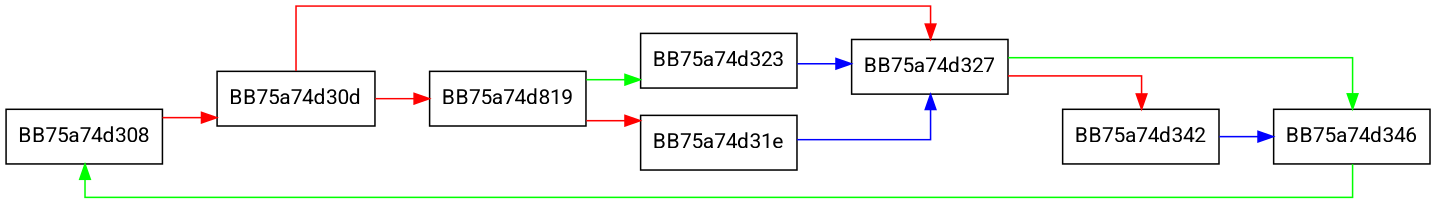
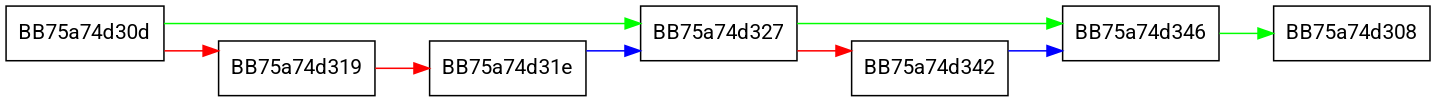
(590, 6) -> (395, 24)
(719, 61) -> none
(508, 99) -> (297, 68)
(182, 118) -> none
